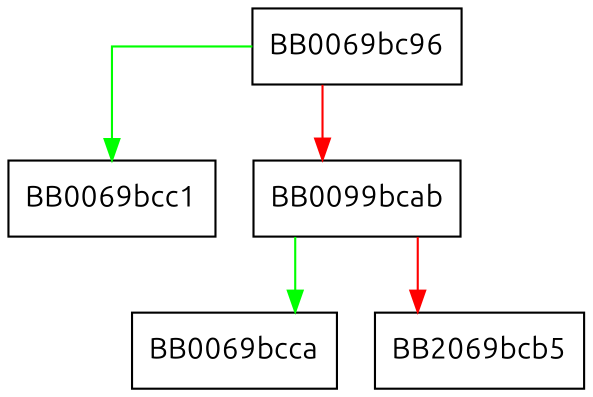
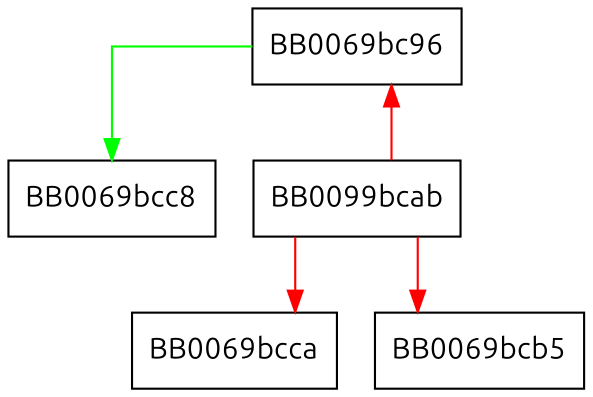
(323, 112) -> (392, 133)
(112, 199) -> (112, 199)
(295, 264) -> (295, 264)
(480, 351) -> (480, 351)
